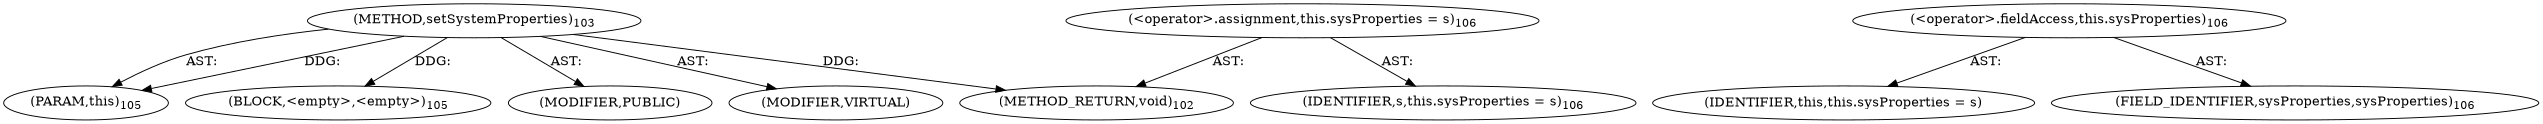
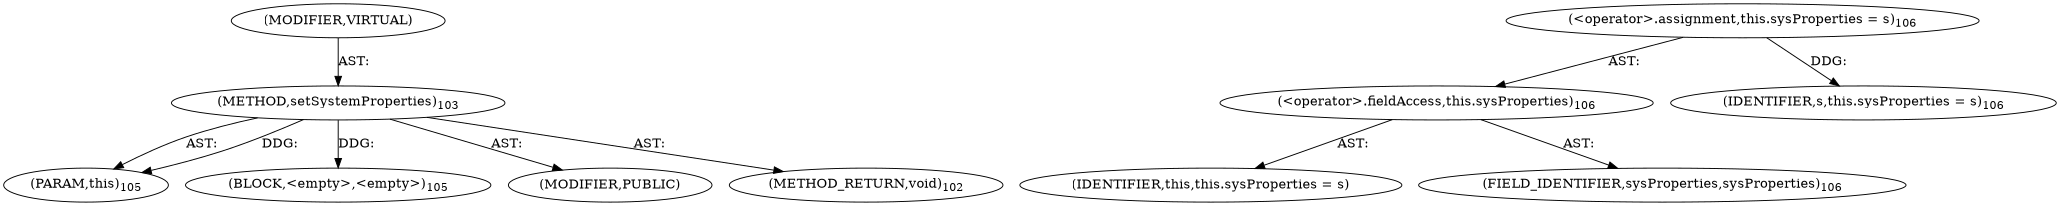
(1204, 60) -> (1594, 61)
(654, 62) -> (338, 57)
(843, 62) -> (652, 144)
(1400, 62) -> (1831, 62)
